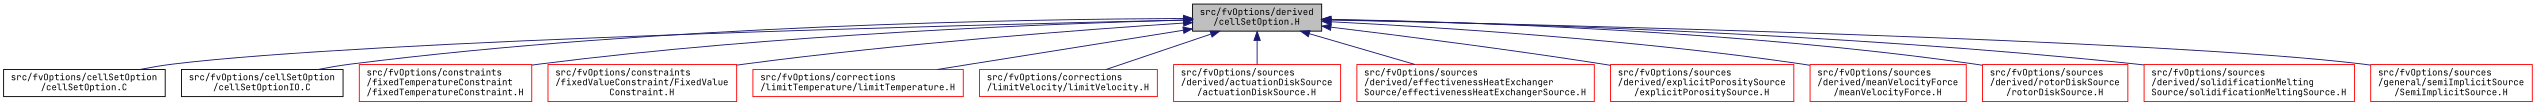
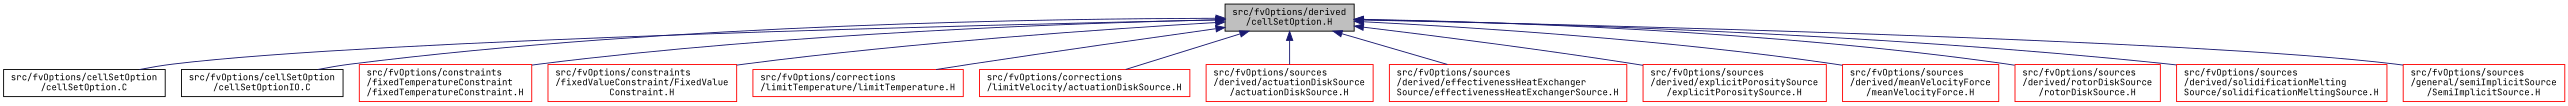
(1068, 83) -> (1085, 83)
